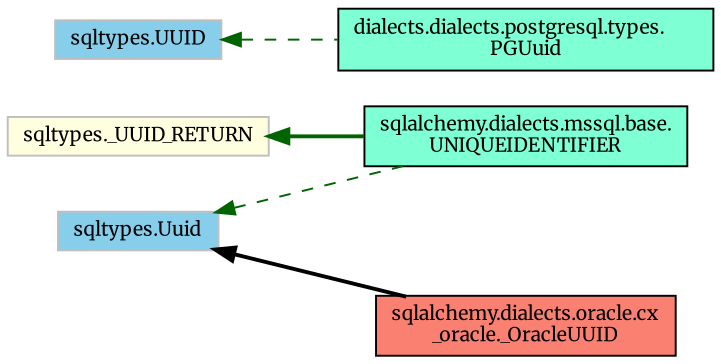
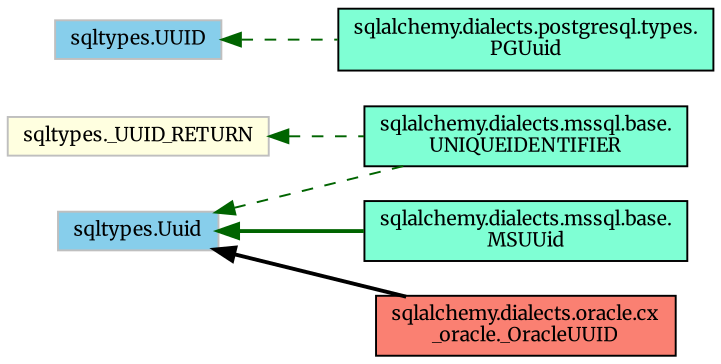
(526, 40) -> (526, 40)
(326, 136) -> (326, 136)
none -> (526, 231)
